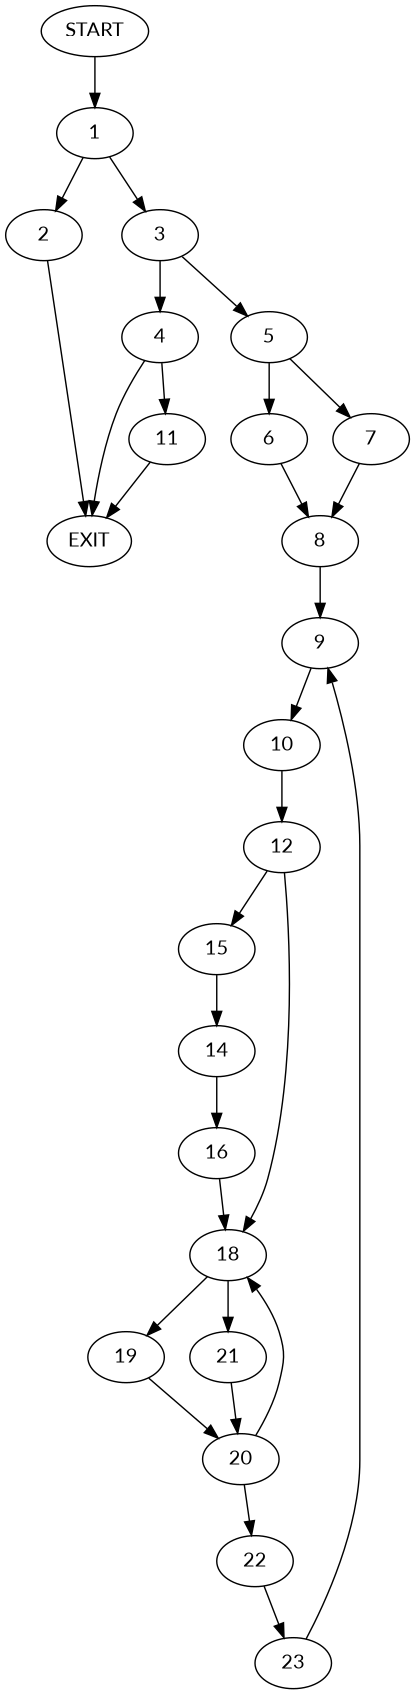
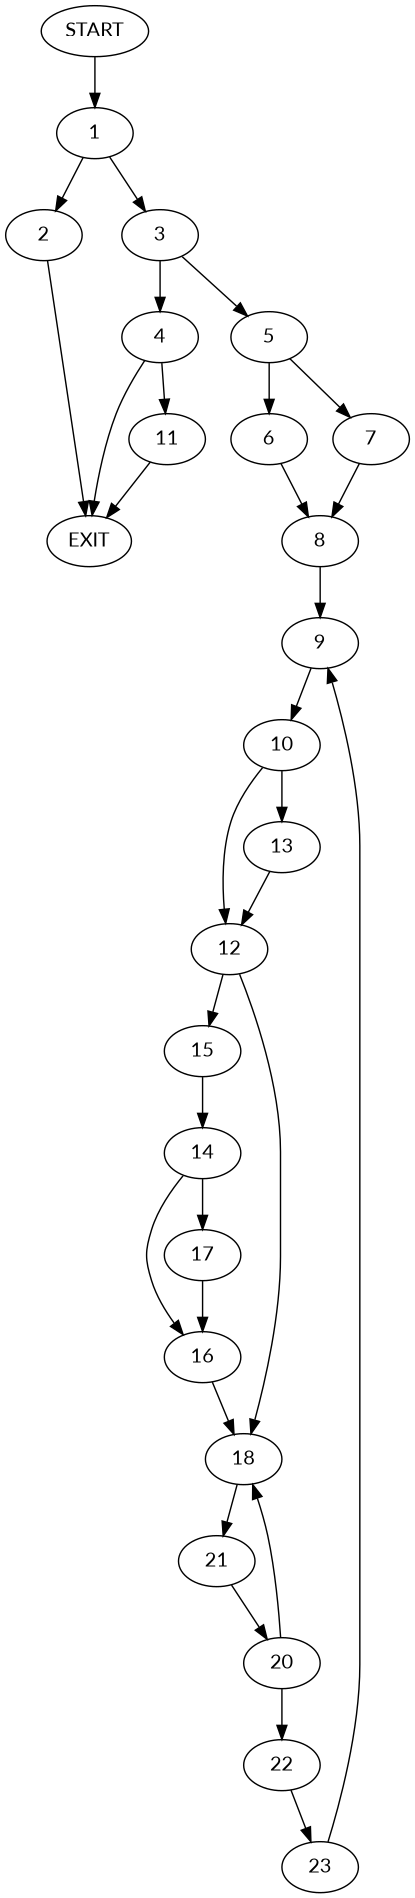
none -> (282, 847)
none -> (203, 1255)
(126, 1357) -> none
